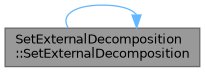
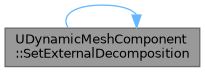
(102, 47) -> (102, 47)
